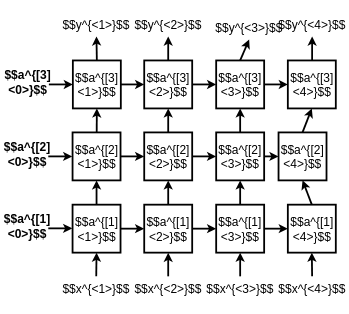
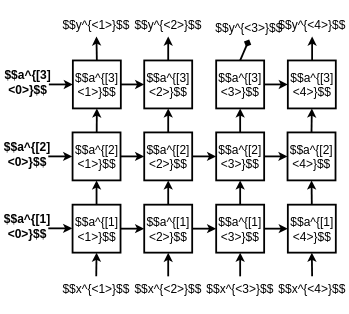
(246, 47) -> (246, 47)
(201, 84) -> none
(303, 156) -> (312, 156)
